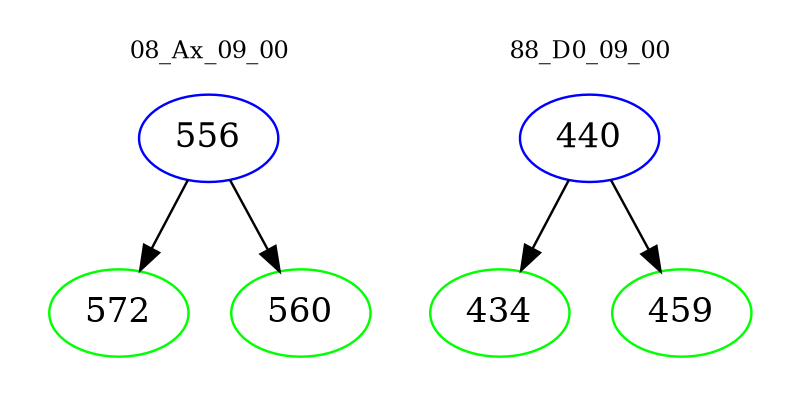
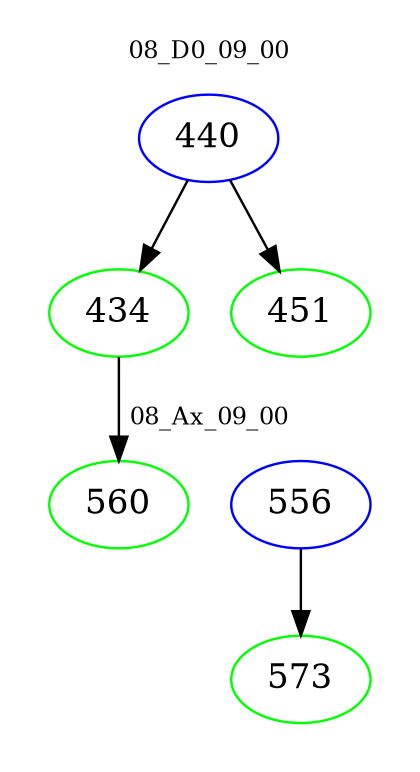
(591, 52) -> (210, 52)
(249, 215) -> (119, 410)
(119, 313) -> (301, 679)
(682, 313) -> (301, 313)
